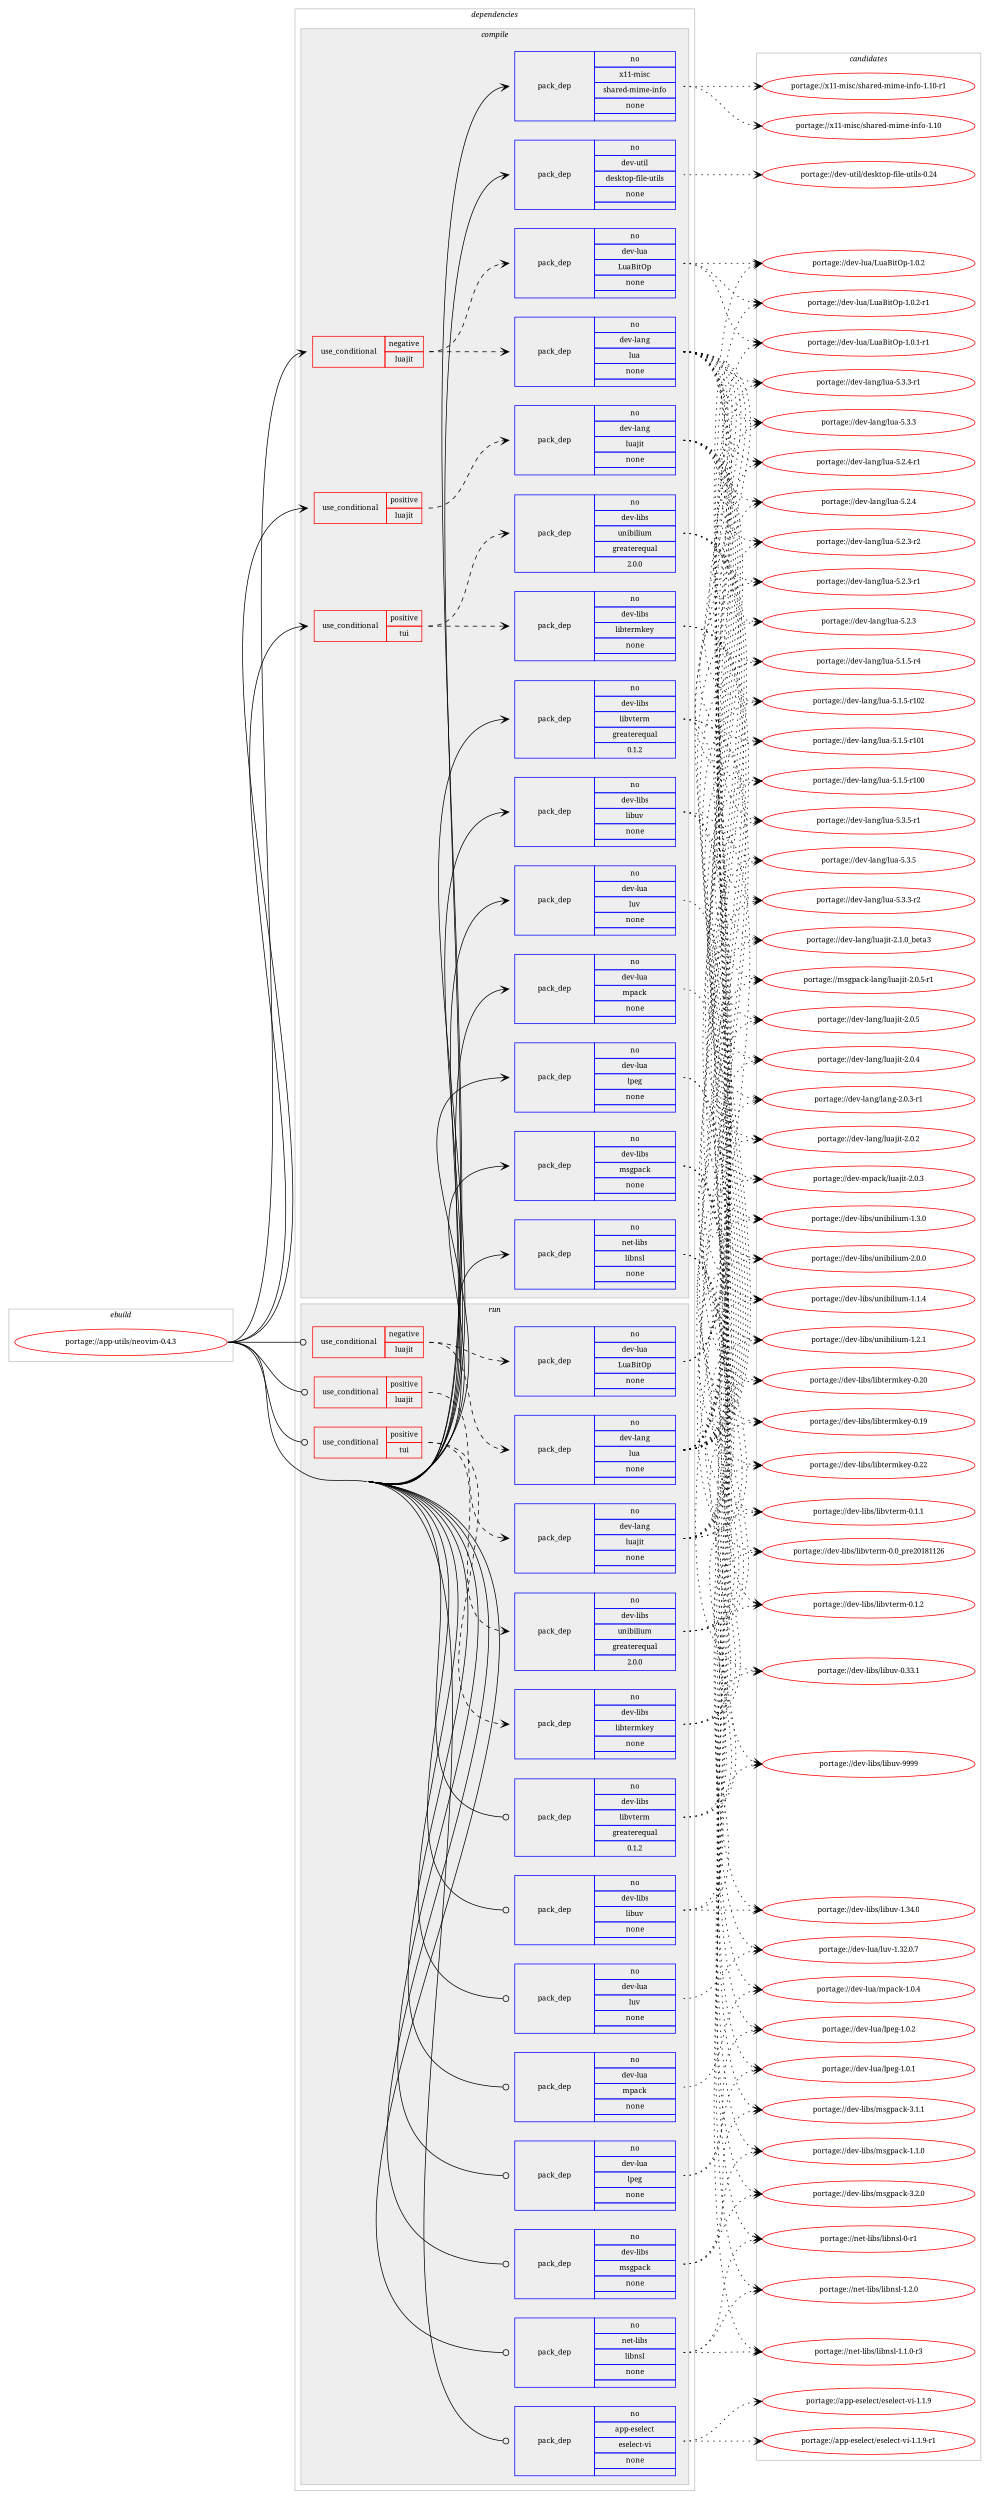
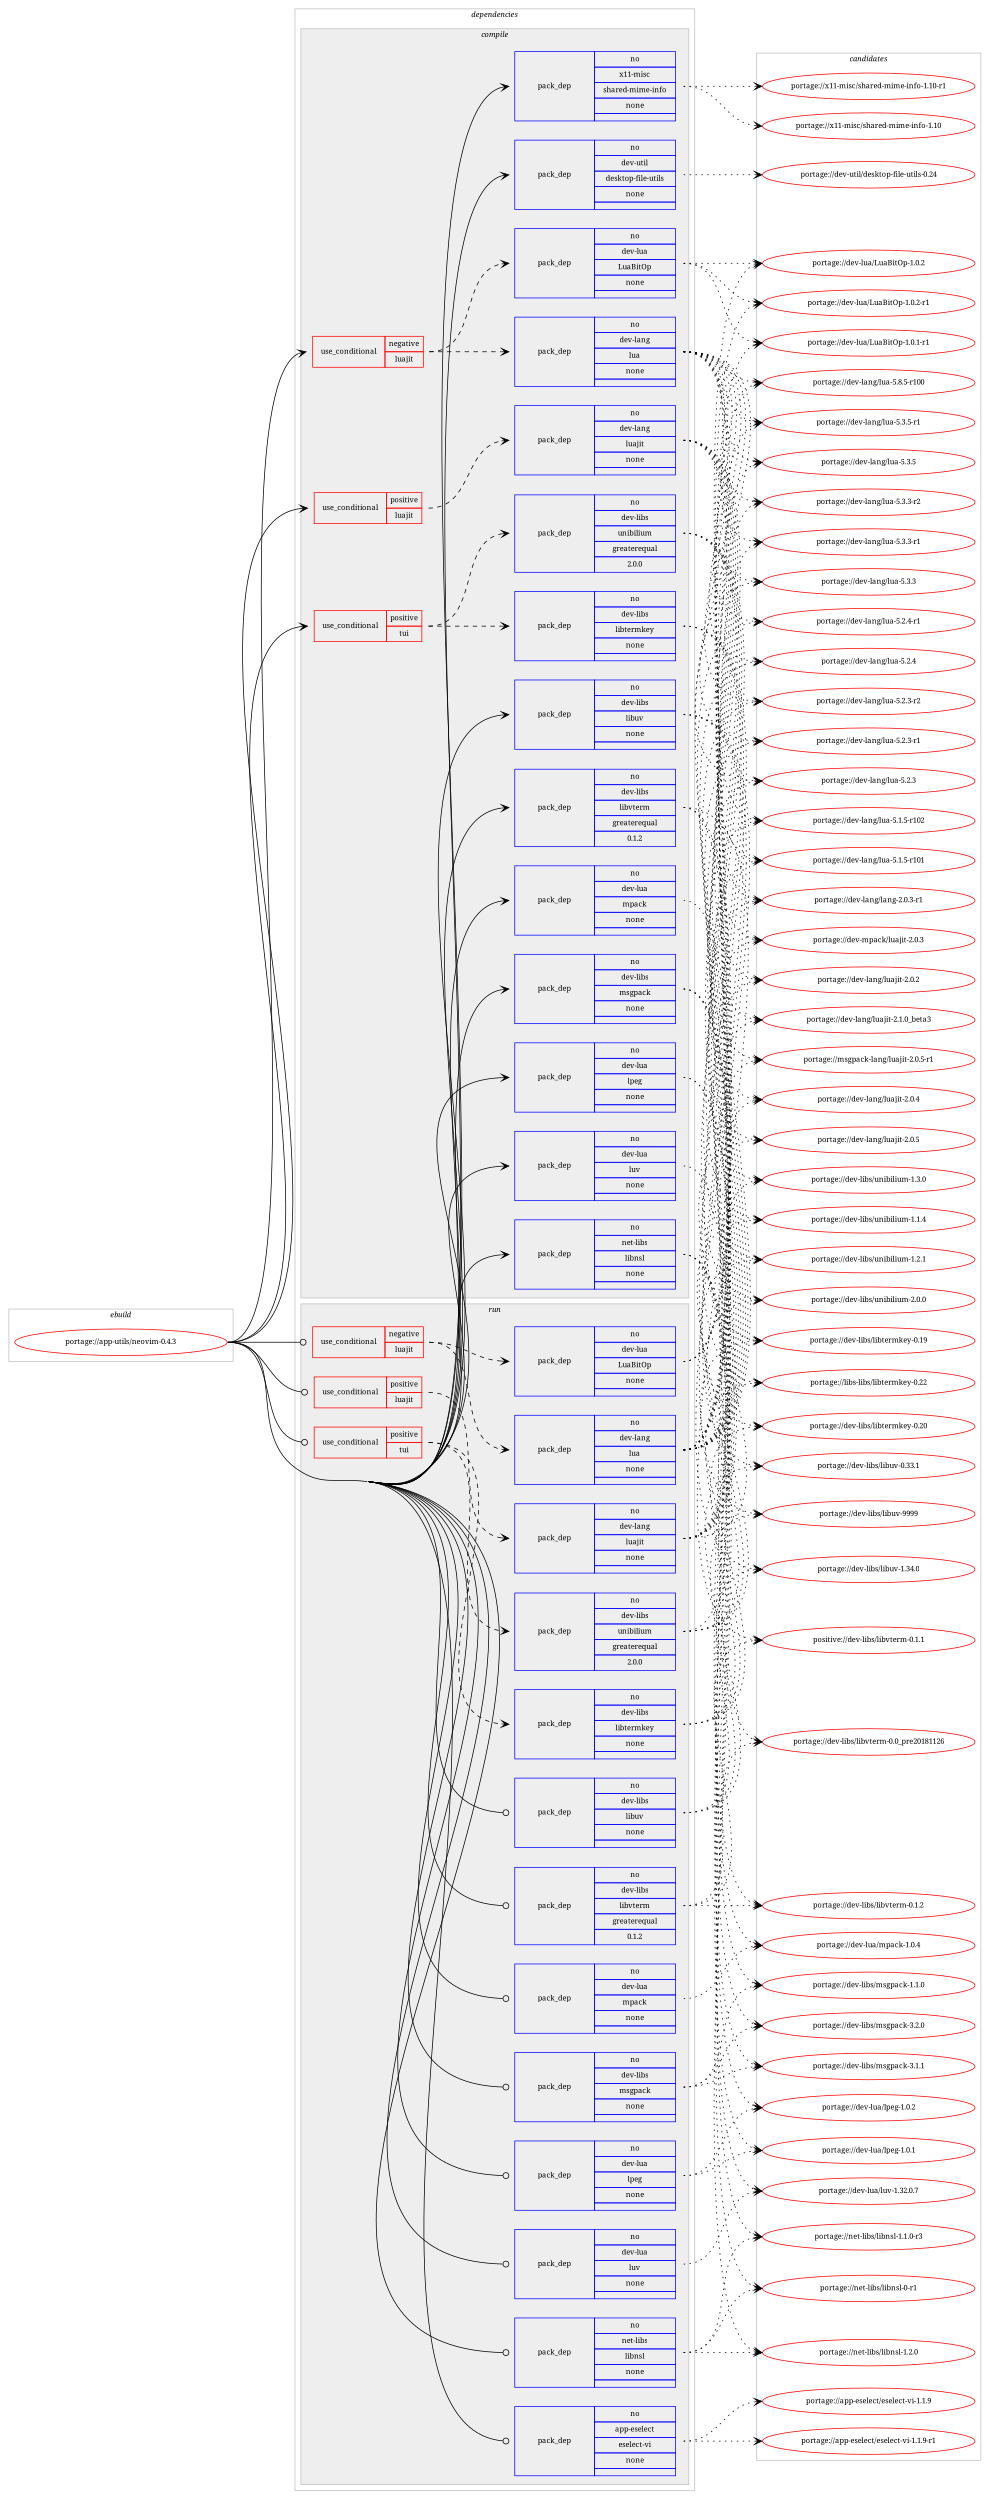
(869, 662) -> none
(869, 781) -> (869, 383)
(869, 1465) -> (869, 1383)
(869, 1512) -> (869, 1640)
